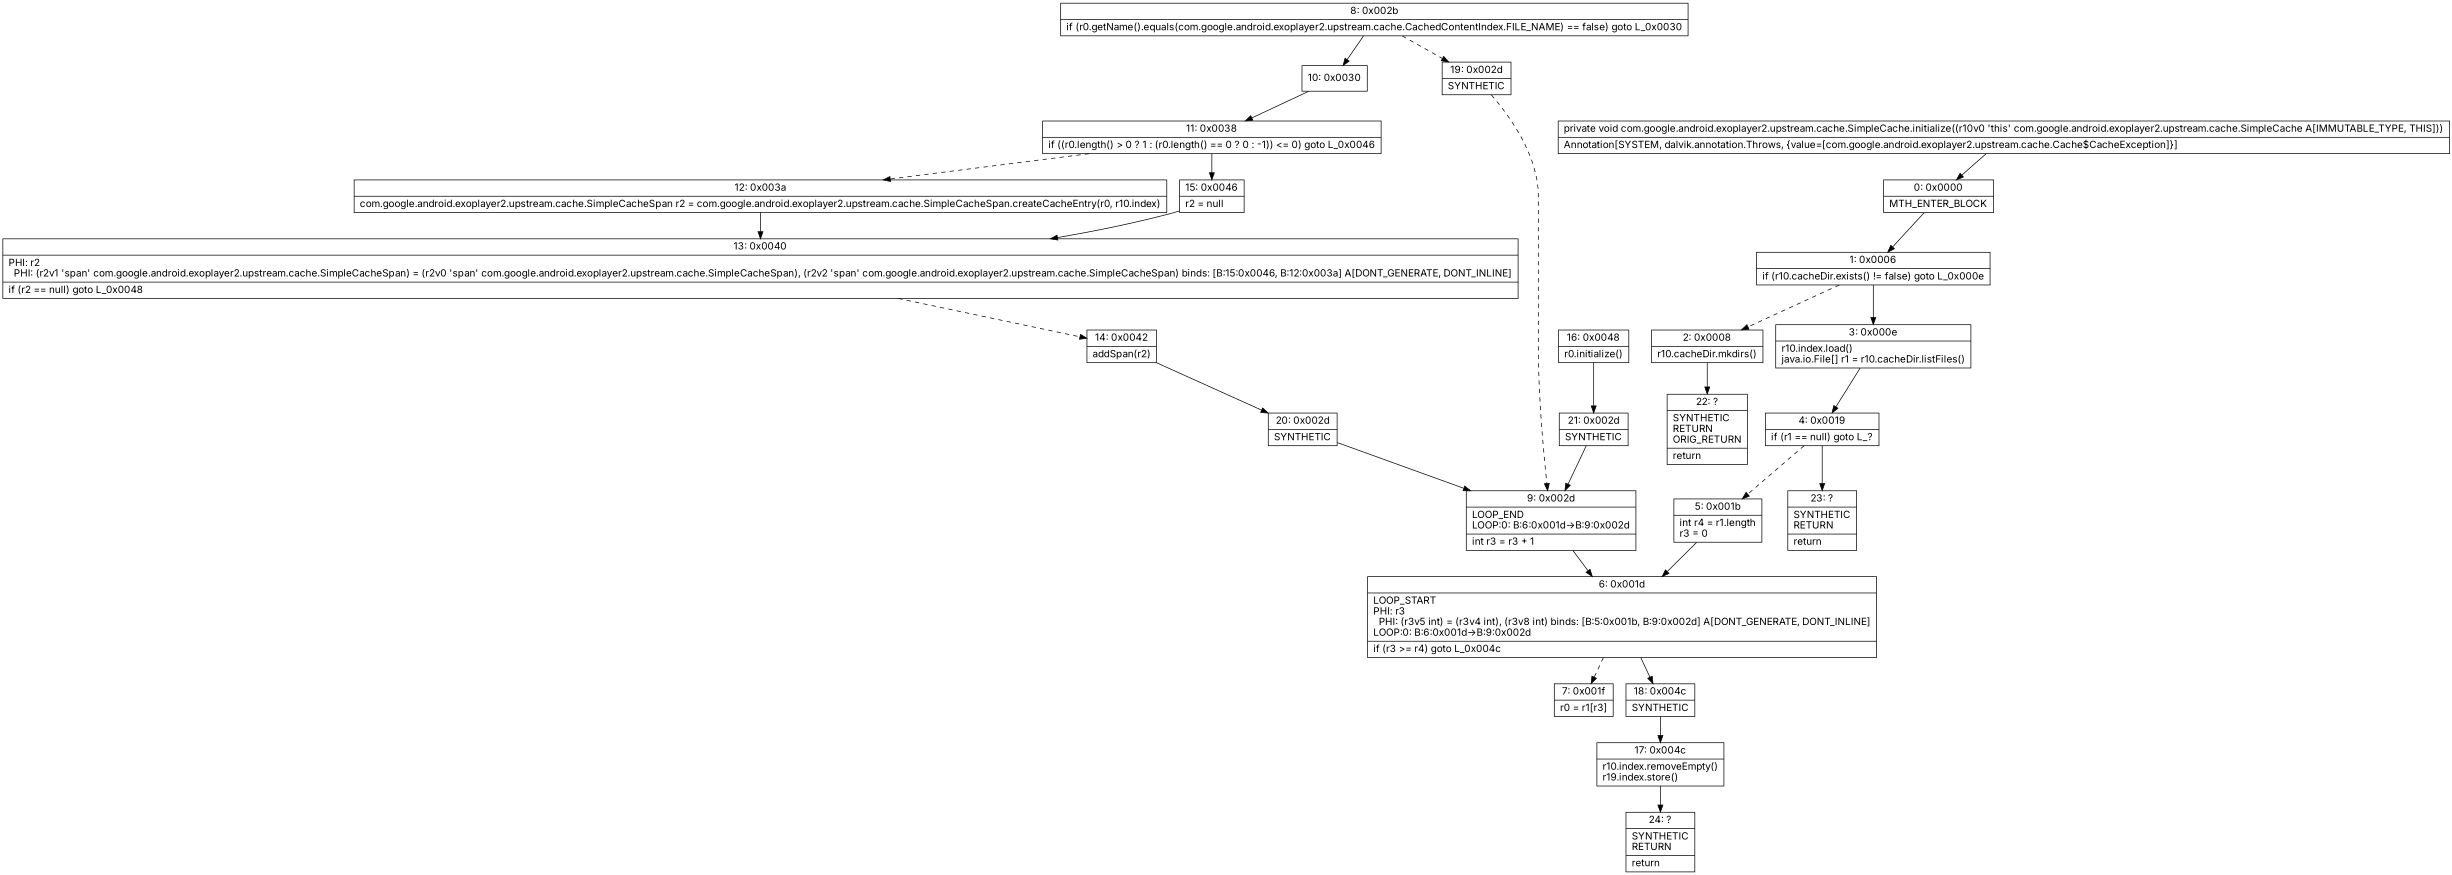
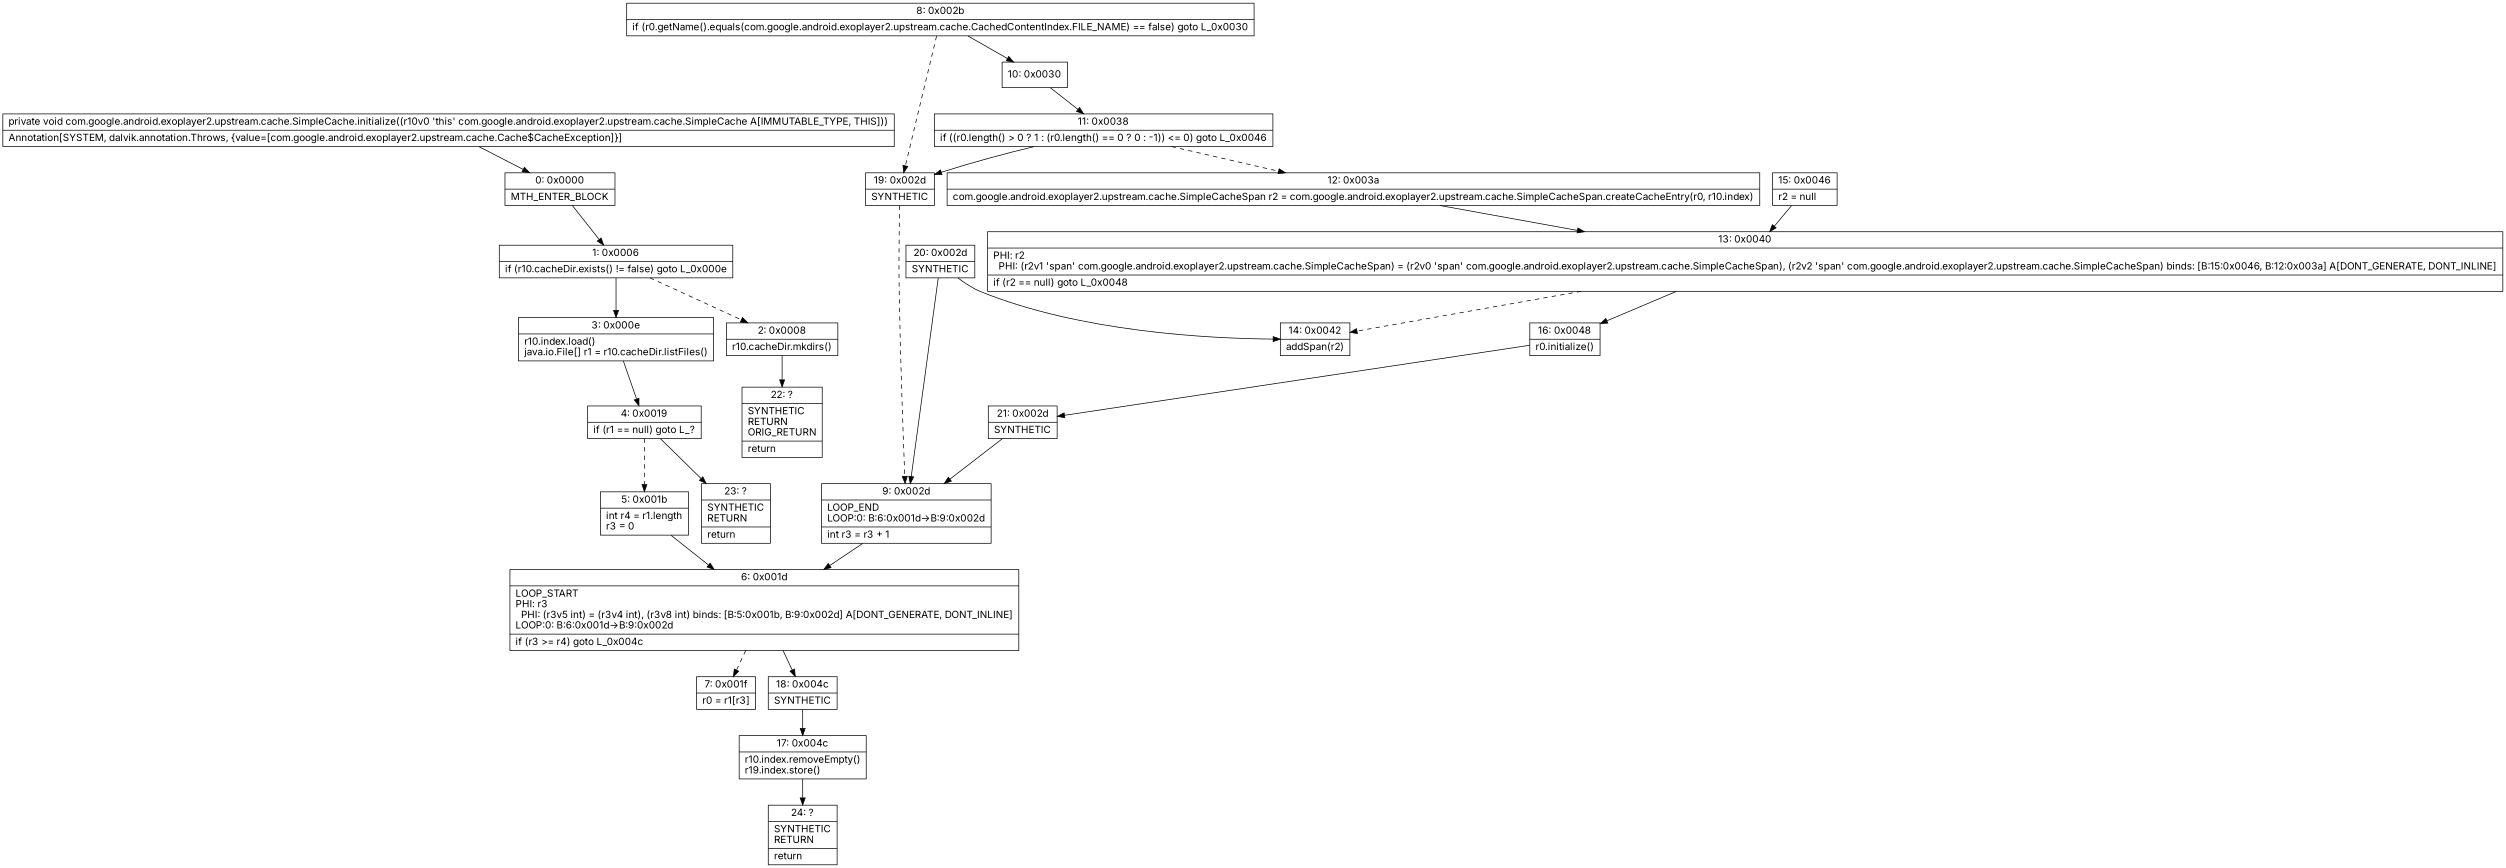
(1212, 163) -> (987, 159)
none -> (1642, 306)
(1209, 386) -> (1112, 326)
